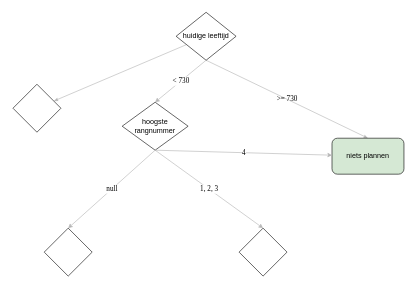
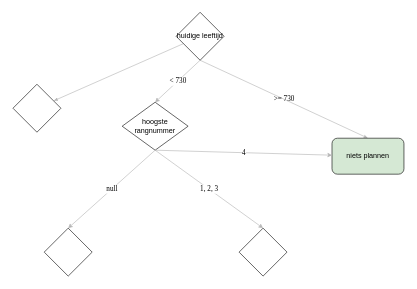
(206, 36) -> (200, 36)
